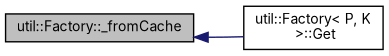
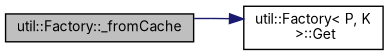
(226, 37) -> (212, 18)
